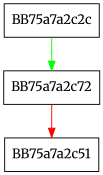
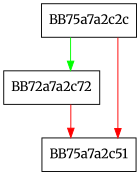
none -> (118, 83)
(52, 88) -> (52, 88)
